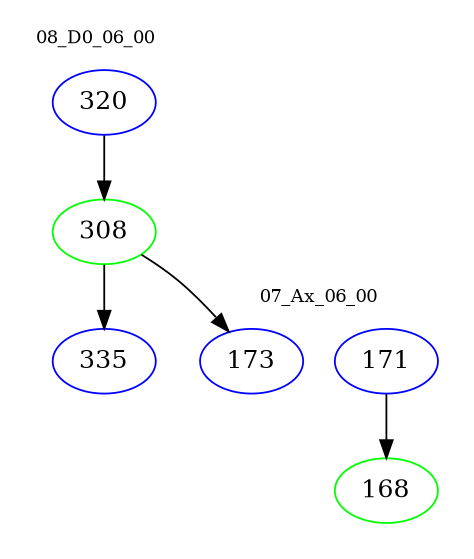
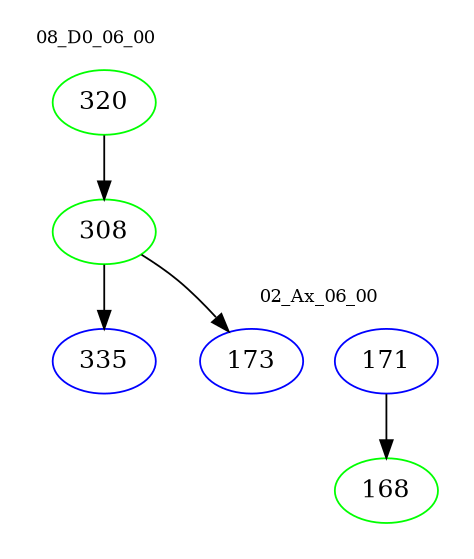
(104, 102) -> (104, 102)
(319, 297) -> (319, 297)
